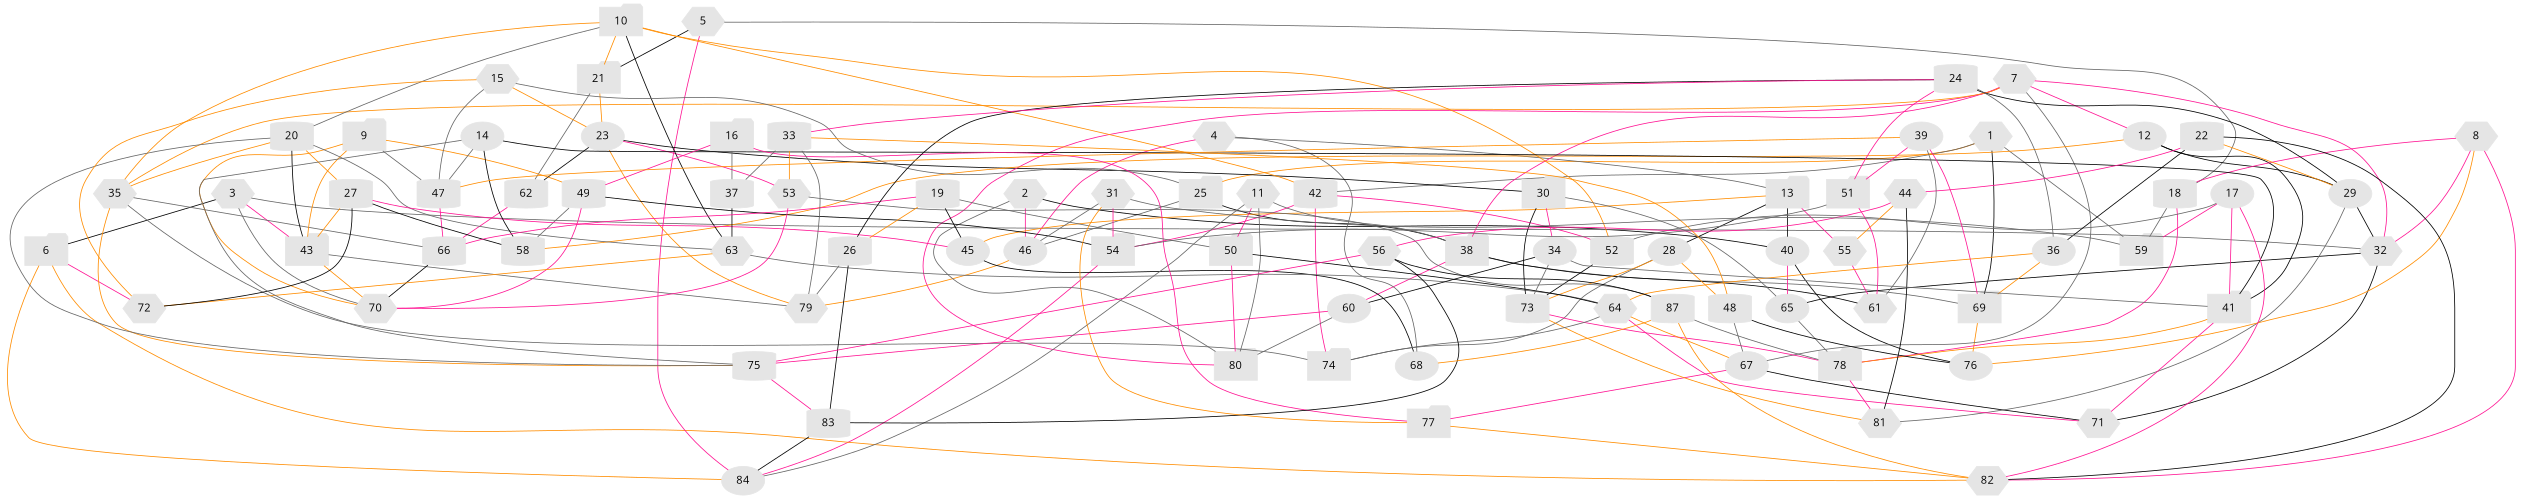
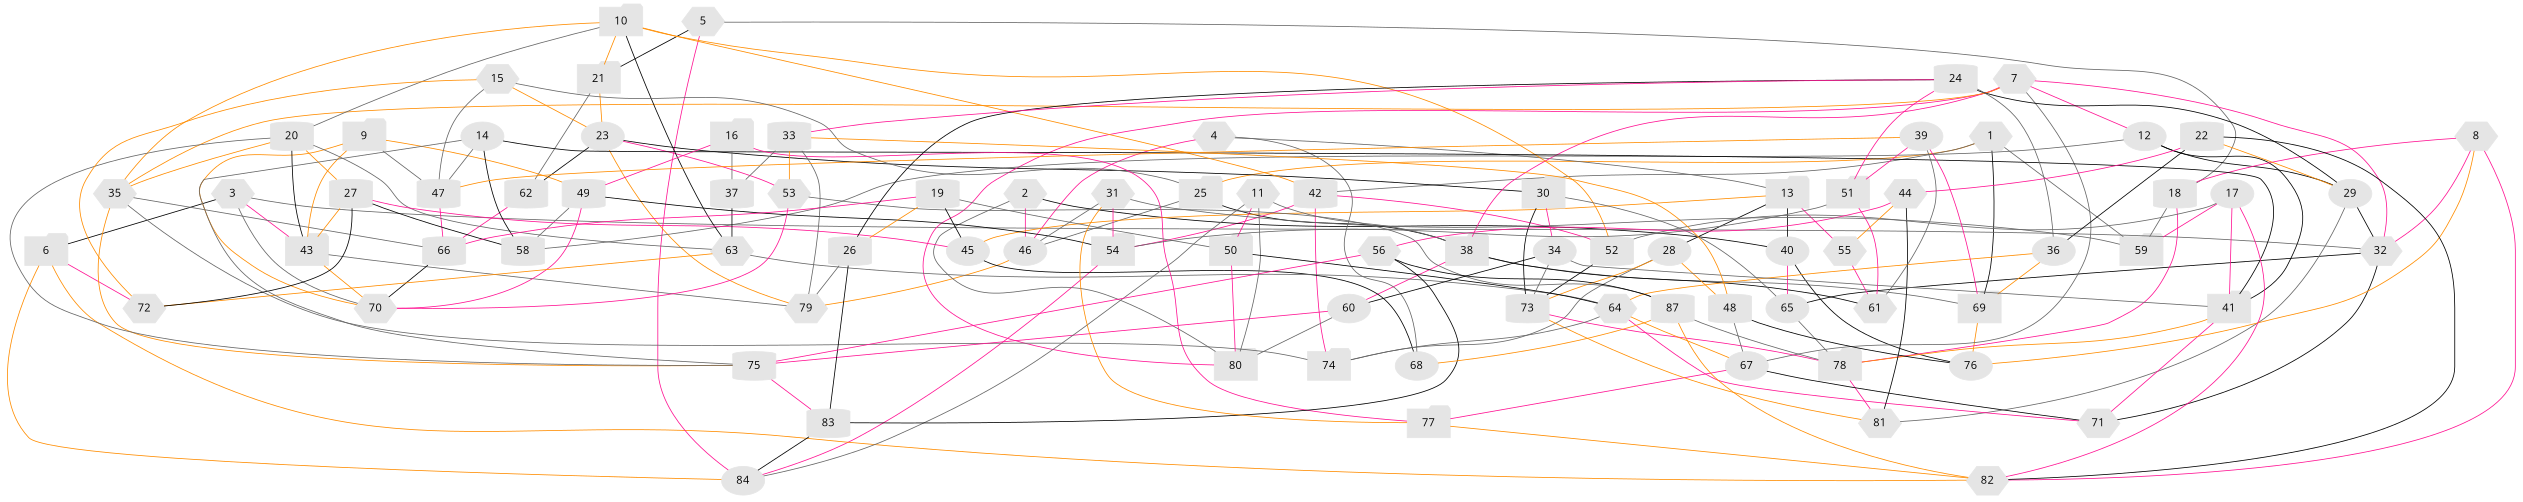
(1171, 160) -> (1171, 160)
